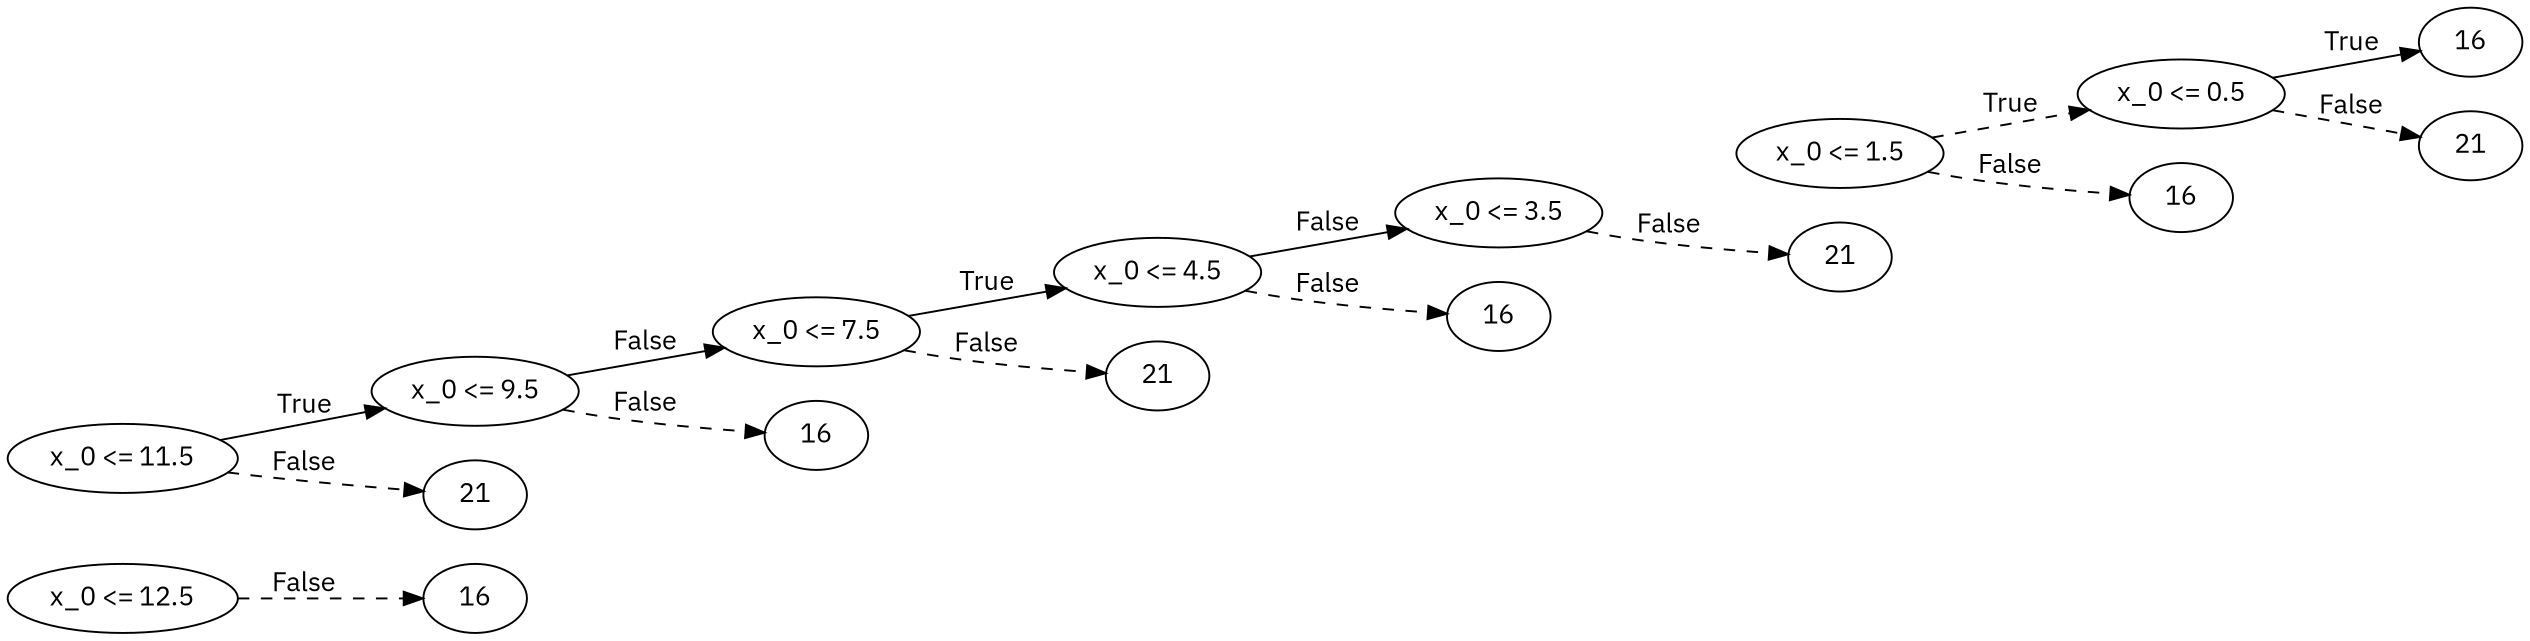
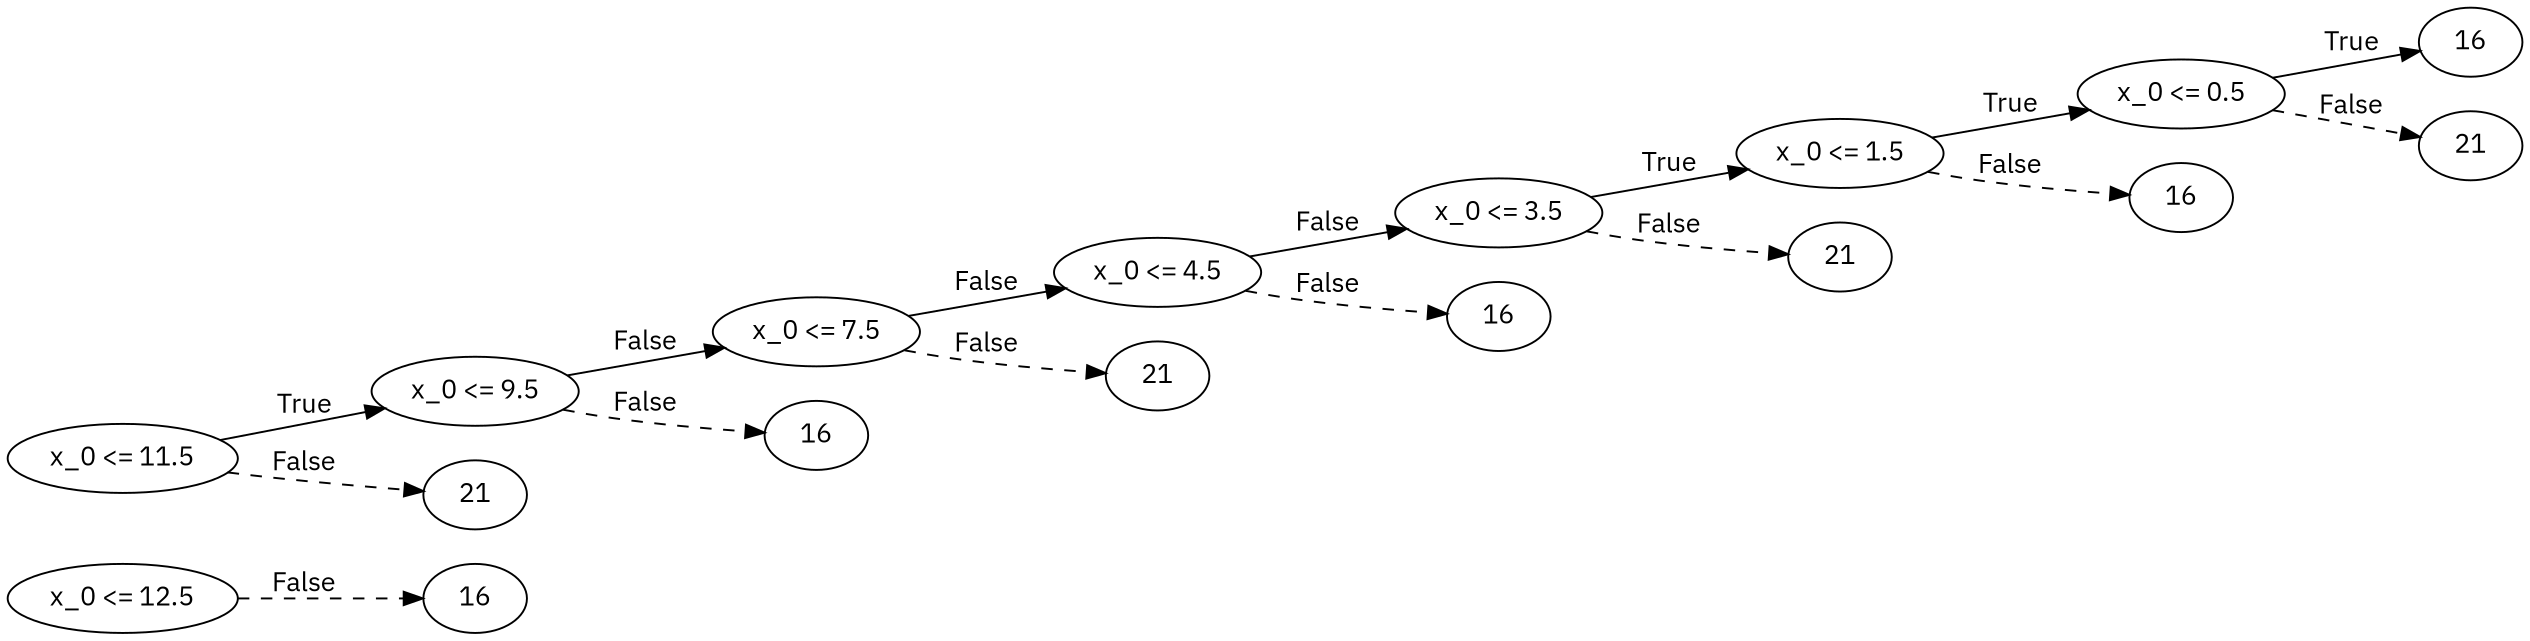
(2001, 125) -> (2001, 125)
none -> (1660, 185)
(987, 283) -> (987, 283)
